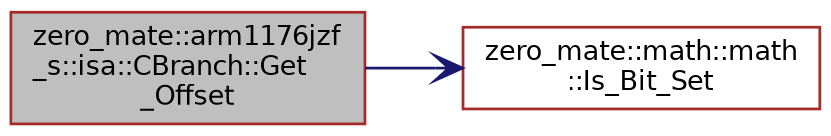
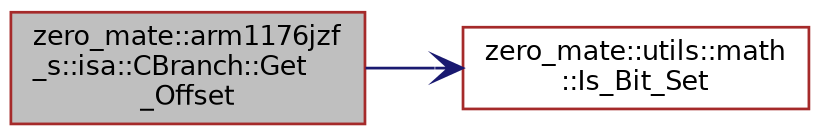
(641, 68) -> (636, 68)
